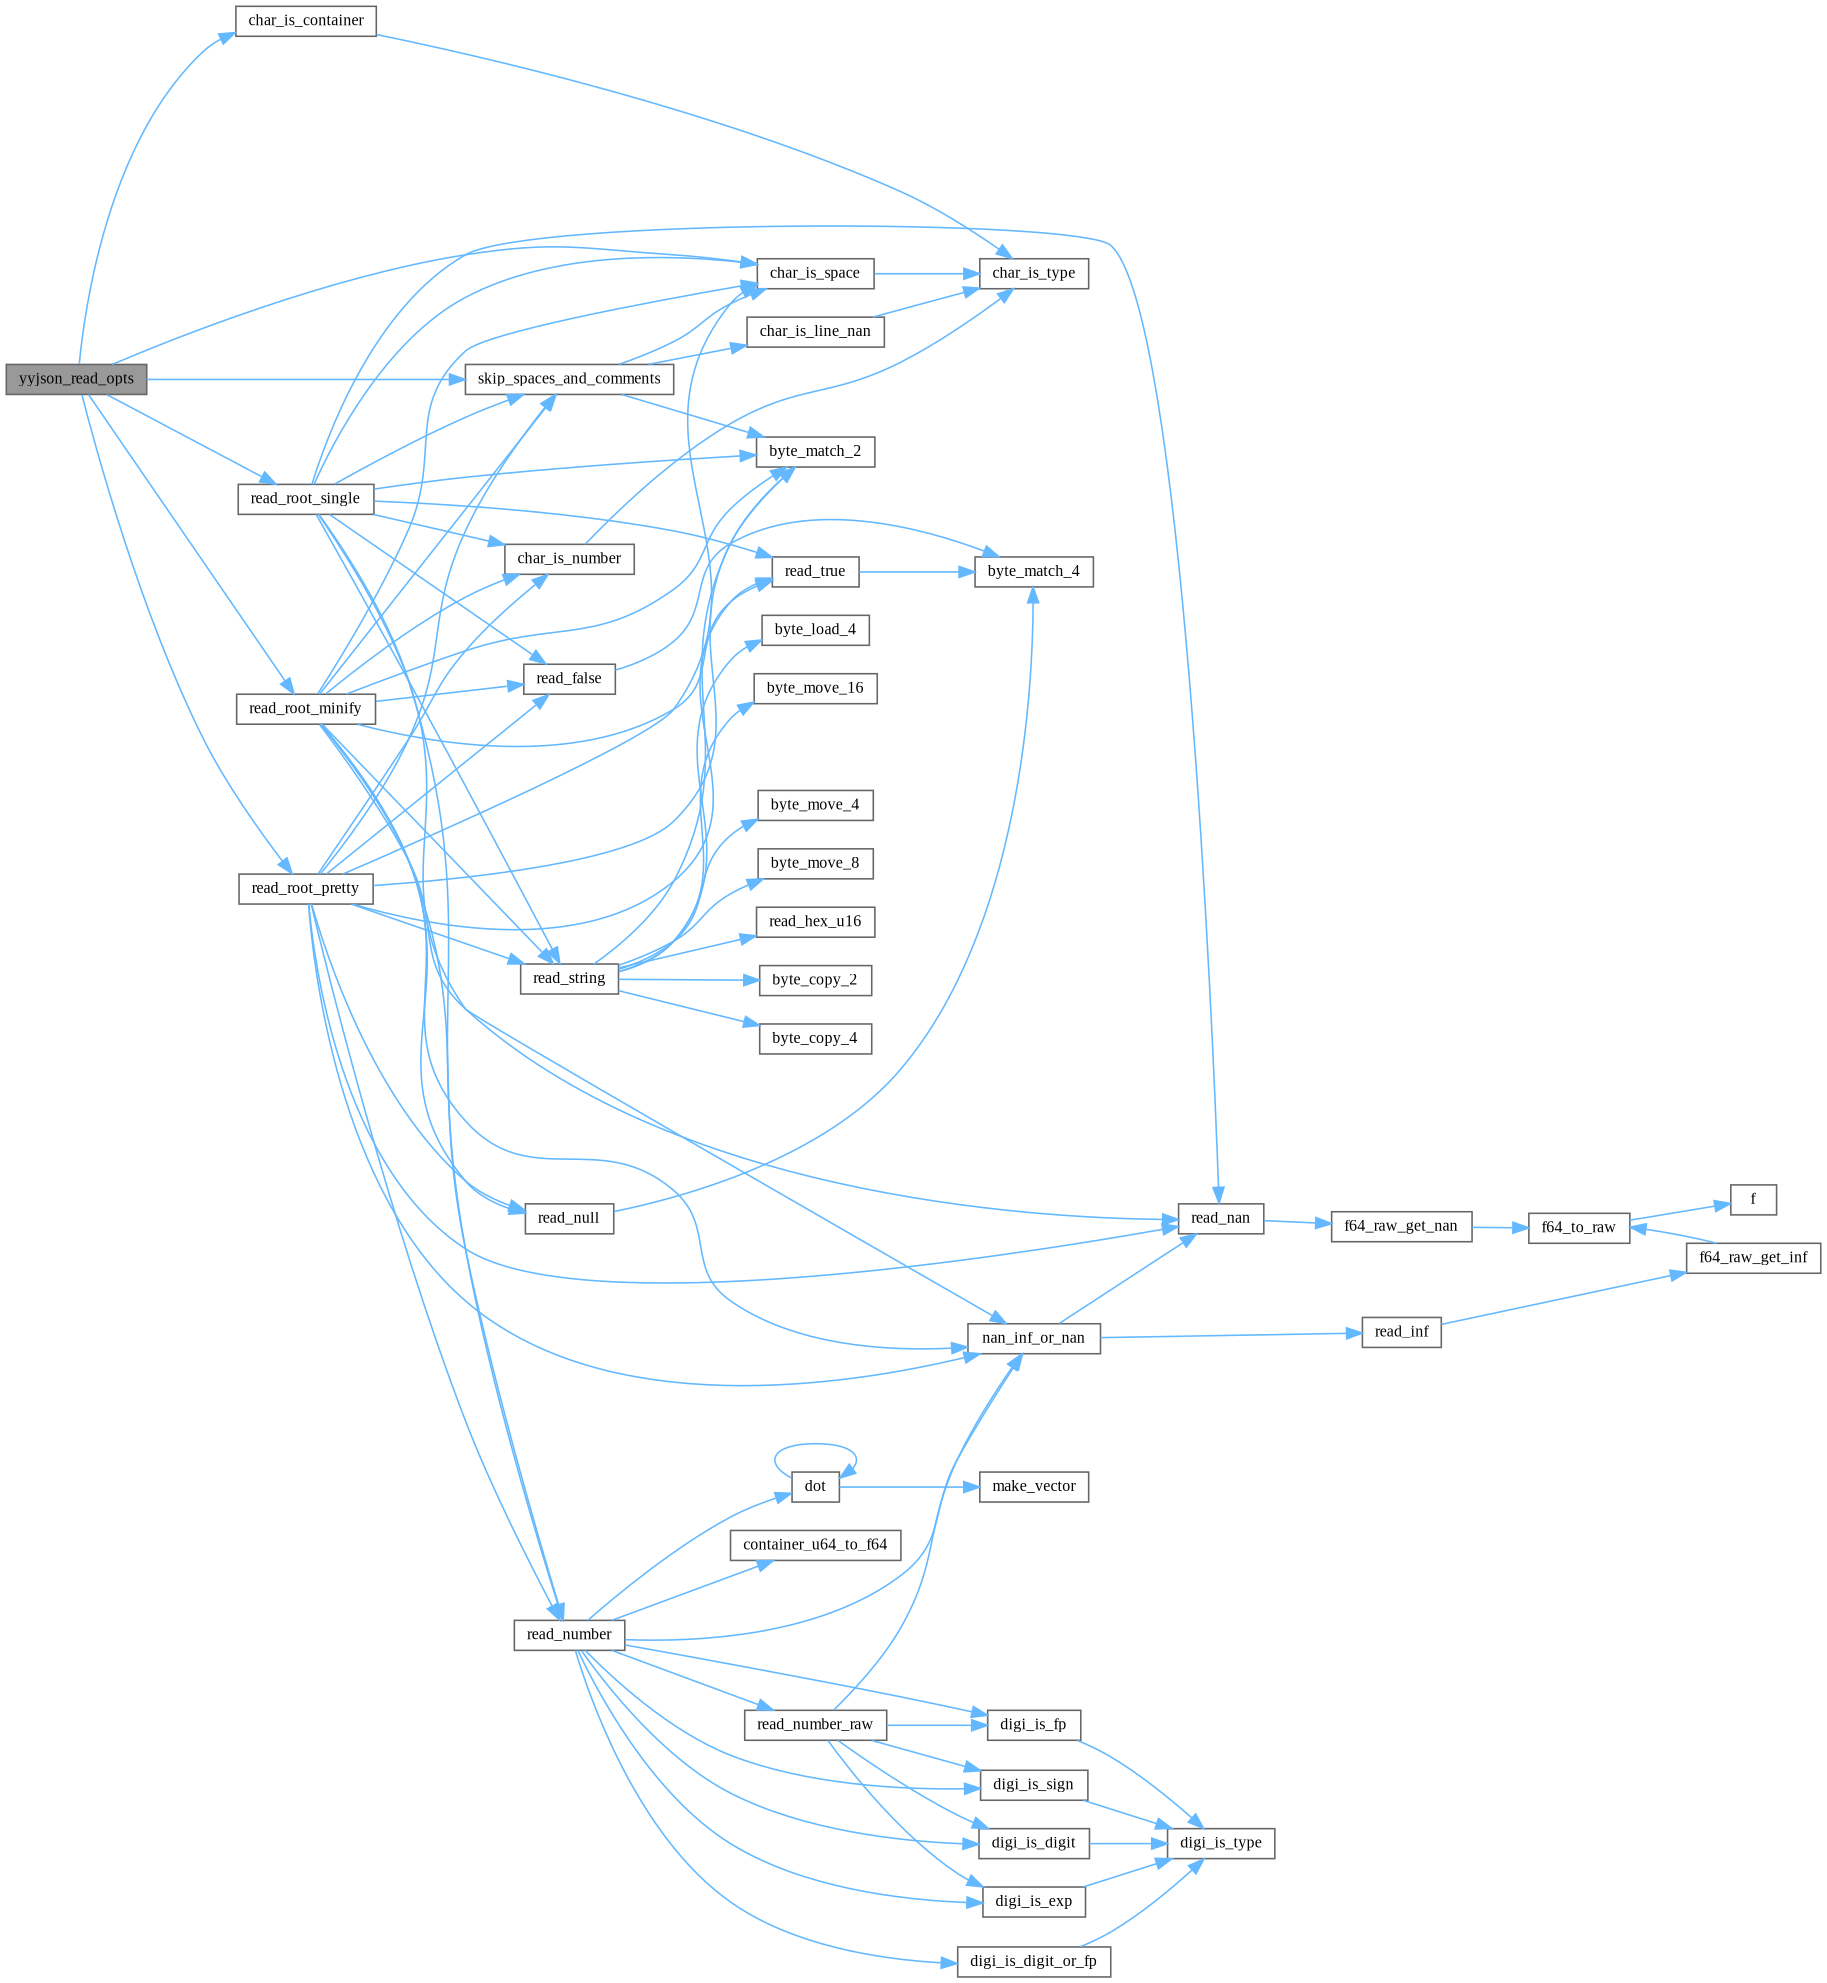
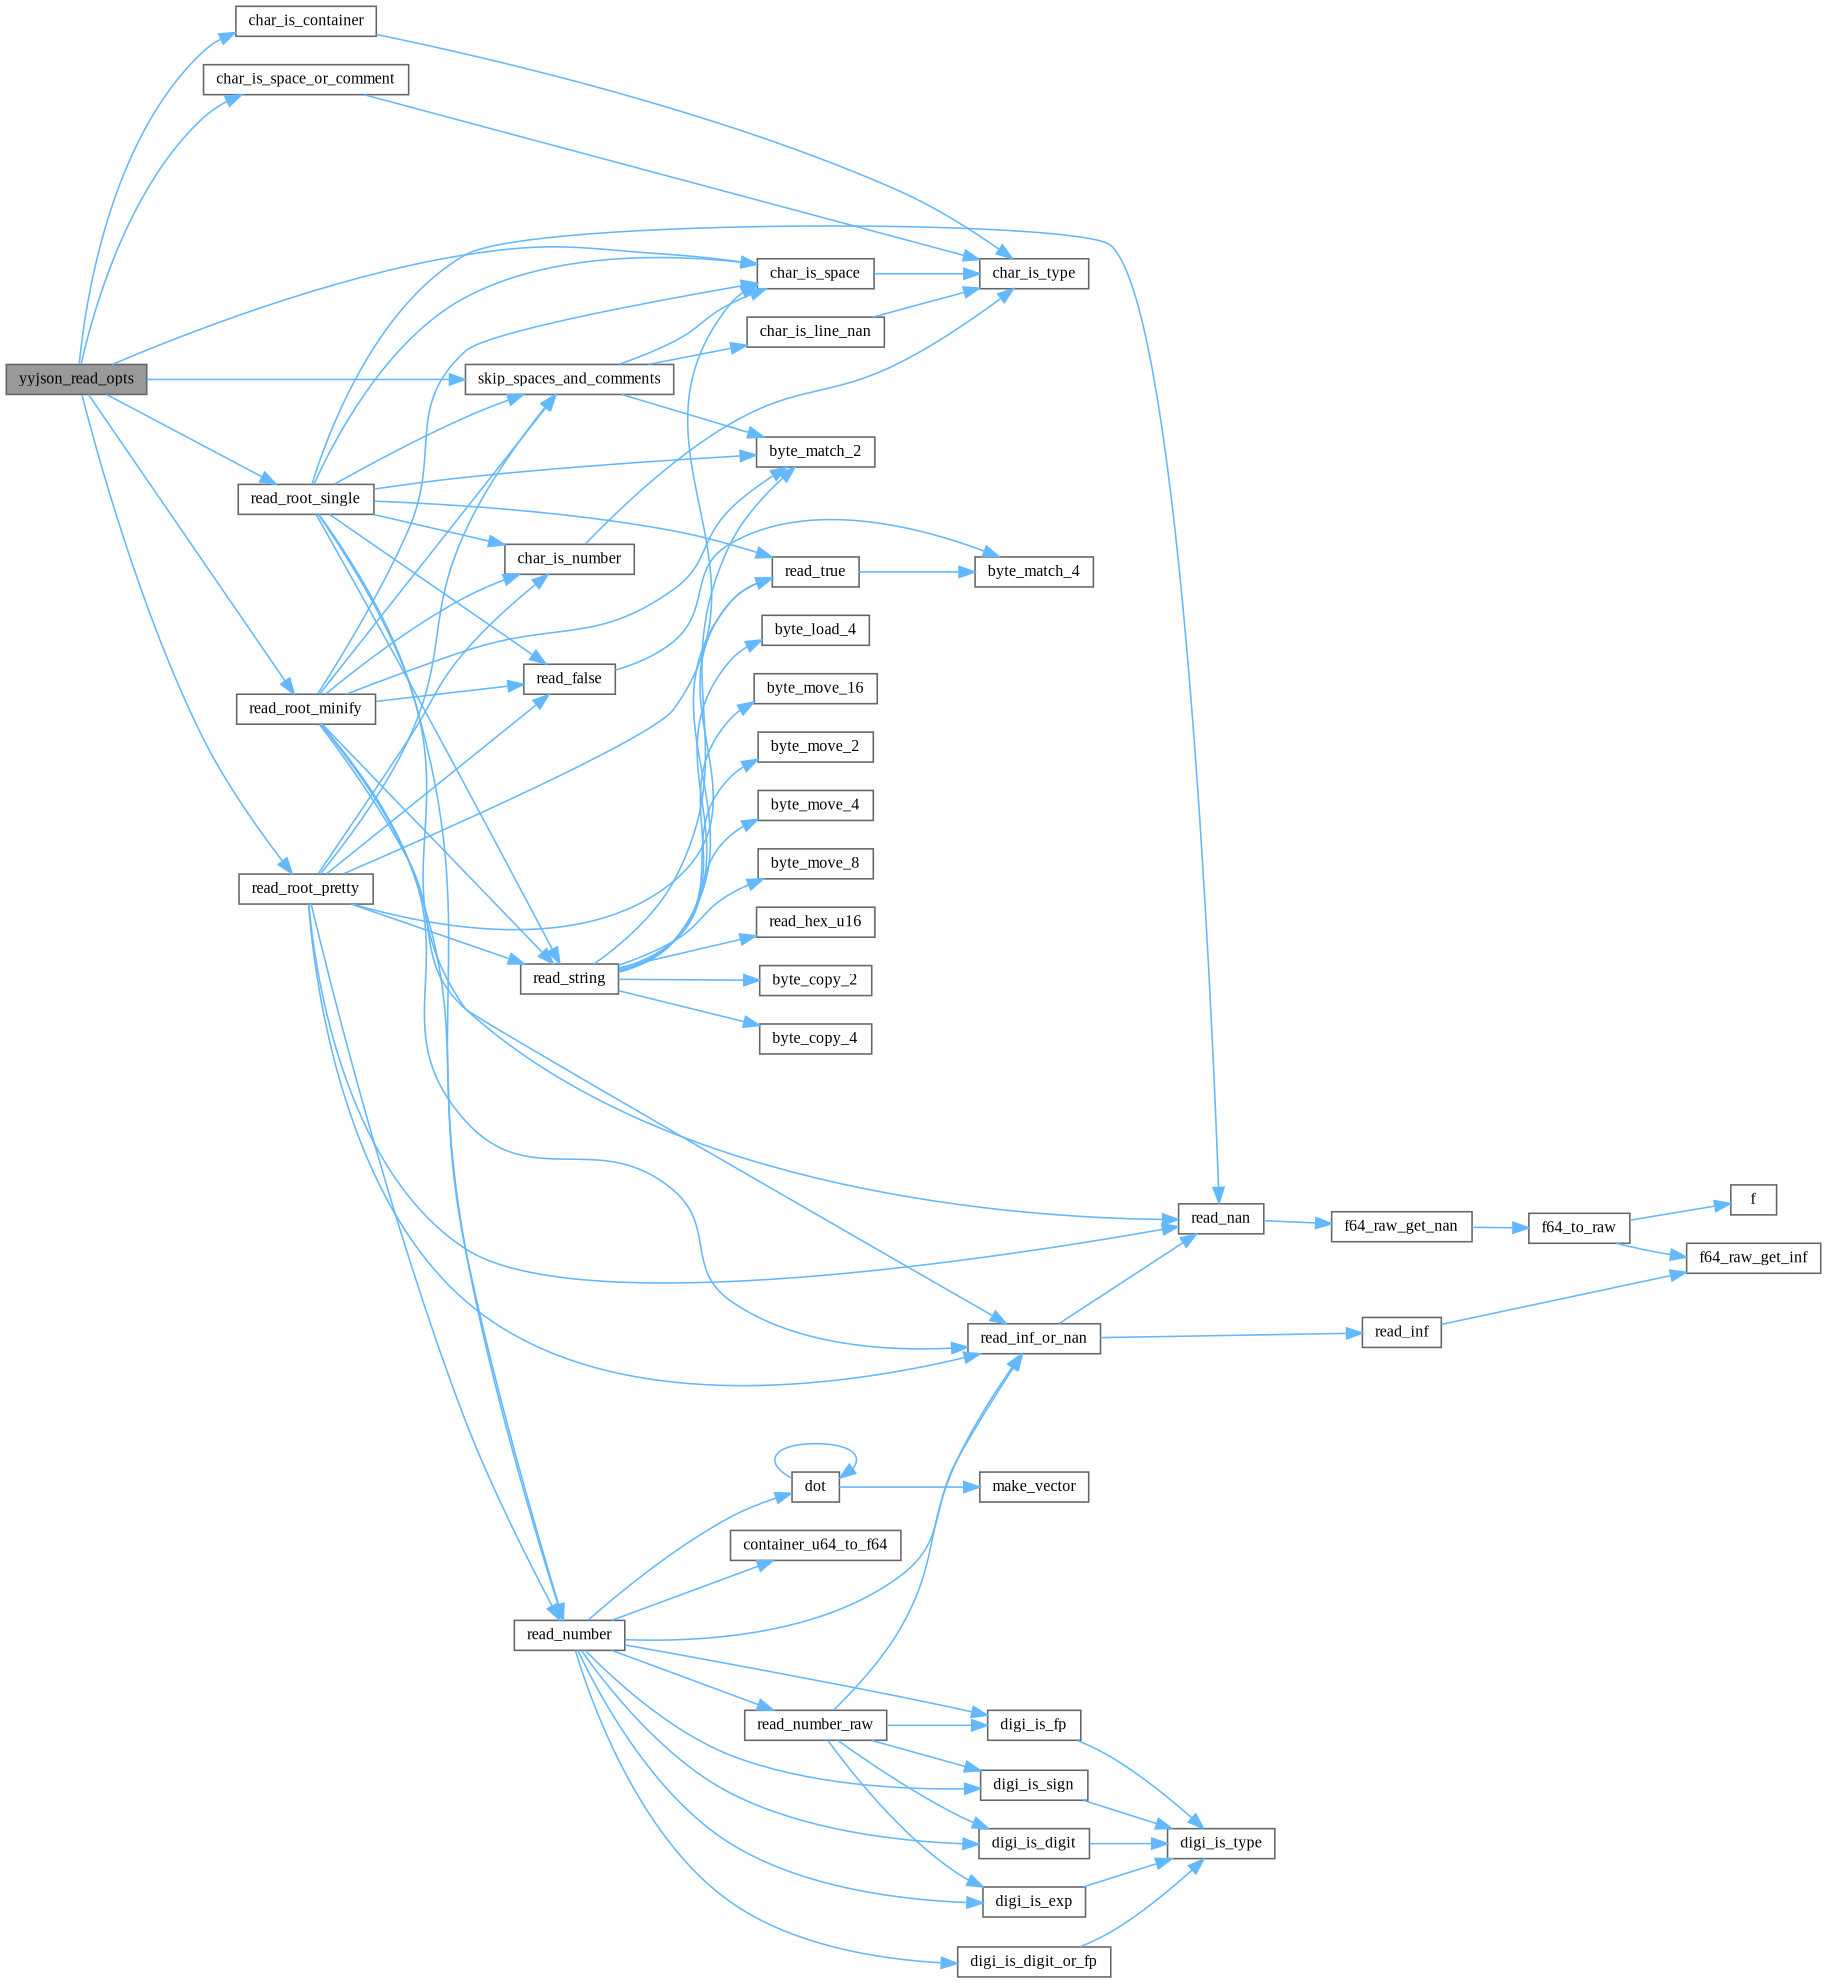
none -> (306, 80)
(595, 739) -> (704, 787)
none -> (816, 747)
(684, 808) -> none
(570, 1219) -> none
(1682, 1235) -> (1643, 1250)
(1034, 1339) -> (1034, 1339)
